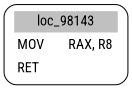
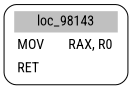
(65, 45) -> (65, 45)
